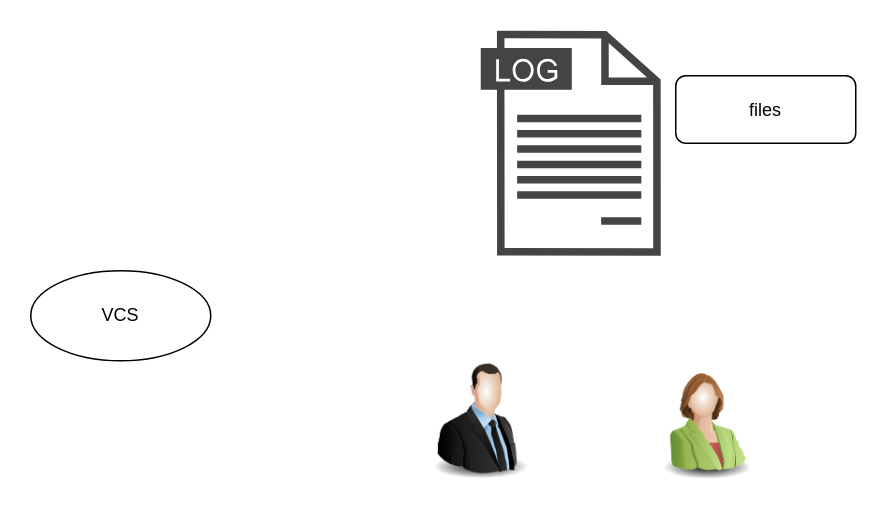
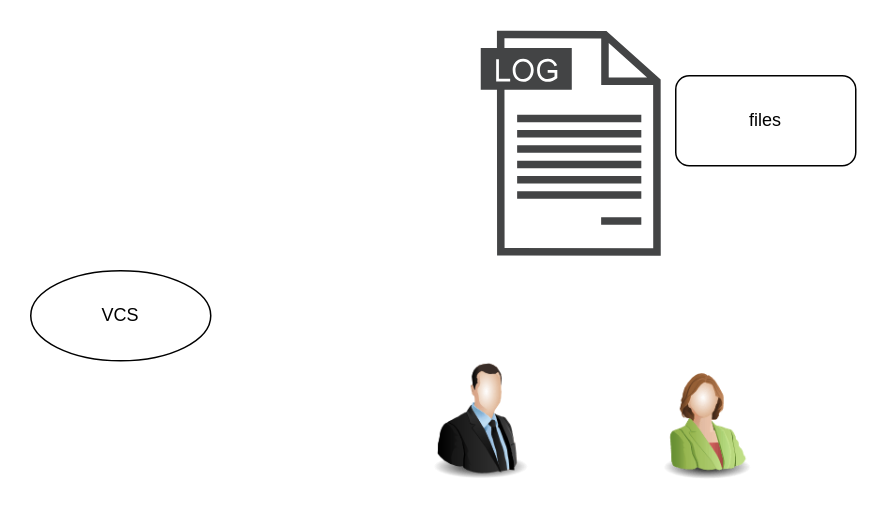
(766, 110) -> (766, 121)
